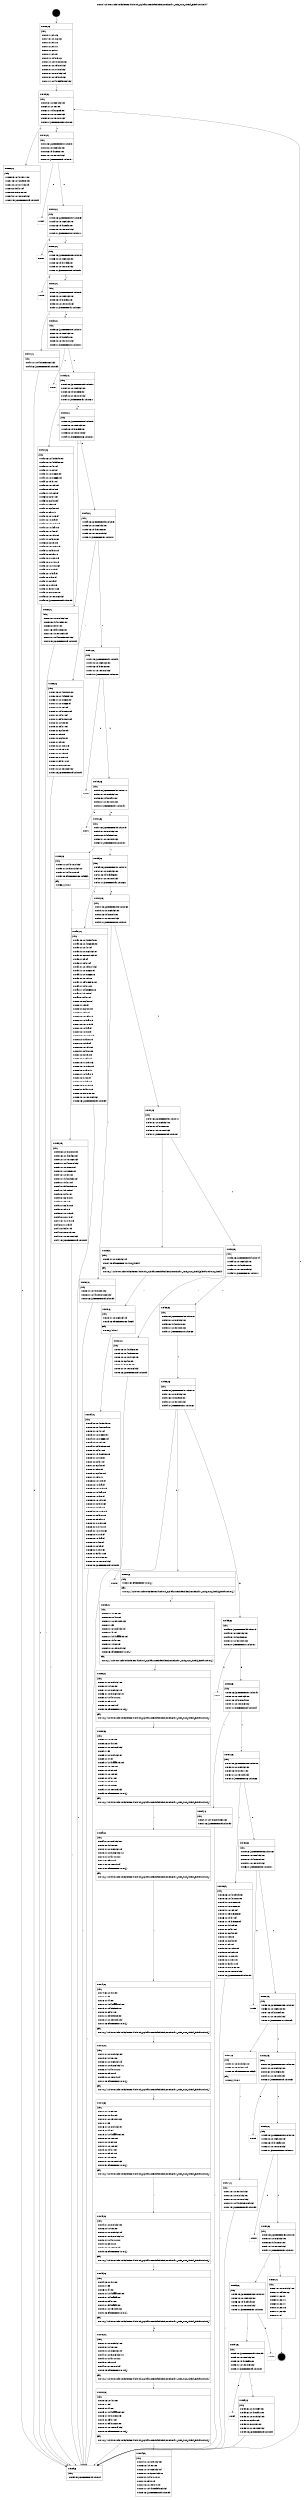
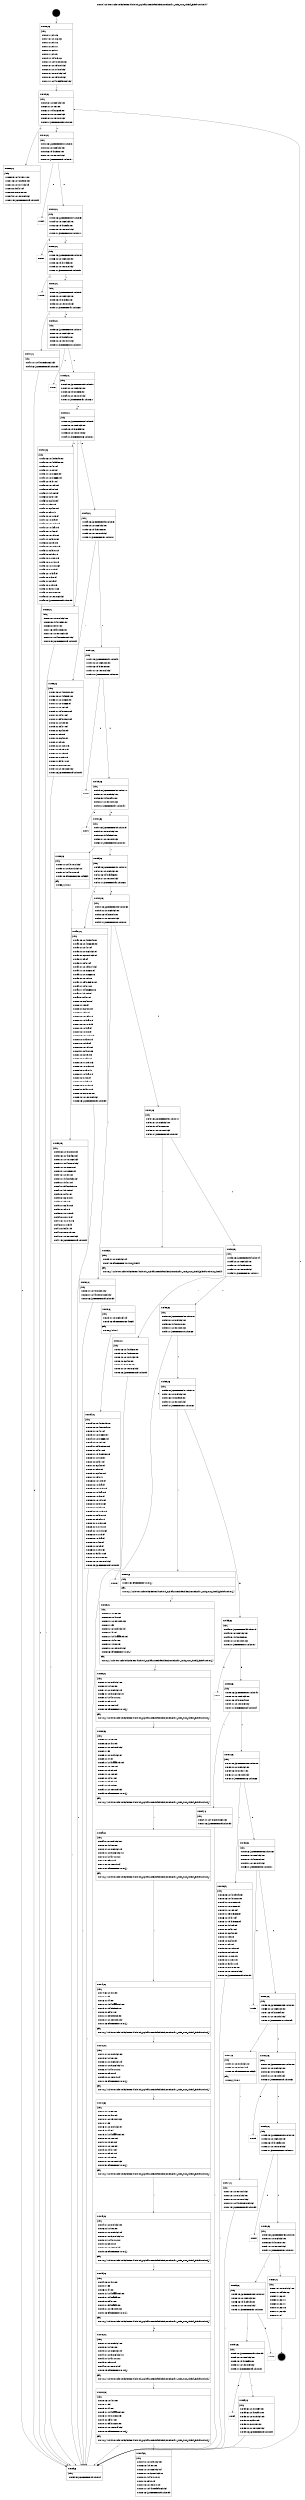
(50, 277) -> (50, 277)
(53, 424) -> (73, 443)
(135, 1289) -> none
(164, 1512) -> (151, 1461)
